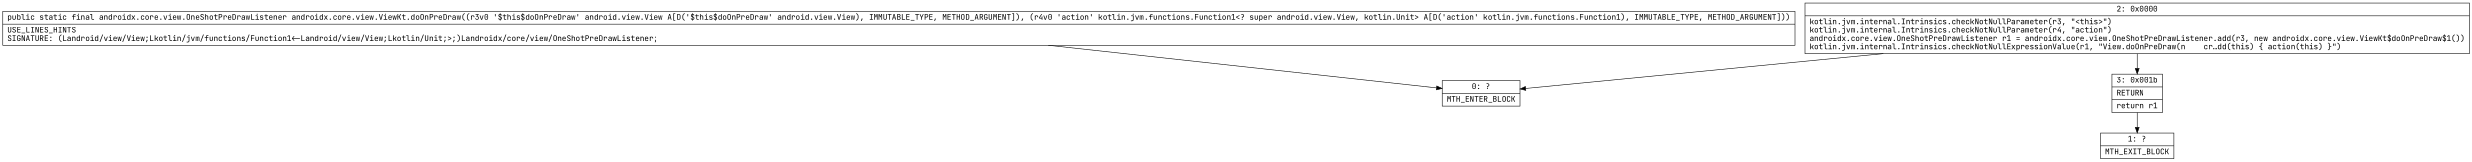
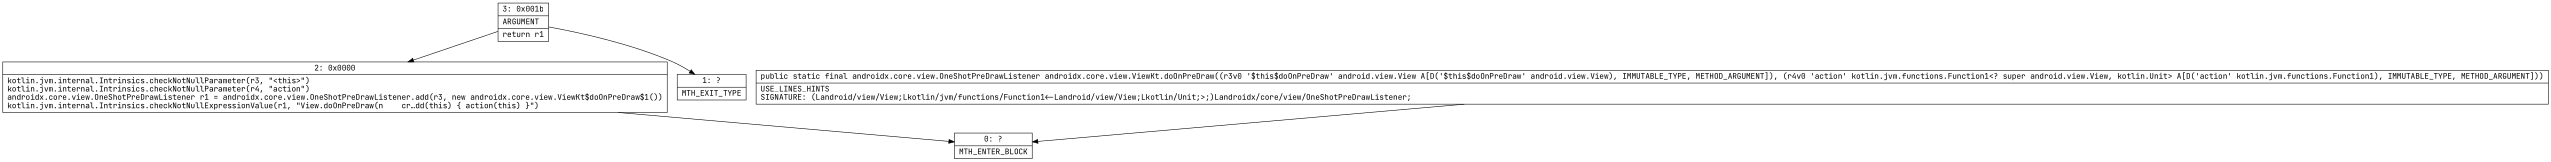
(2137, 61) -> (456, 46)
(2130, 93) -> (521, 22)
(2137, 152) -> (712, 93)
